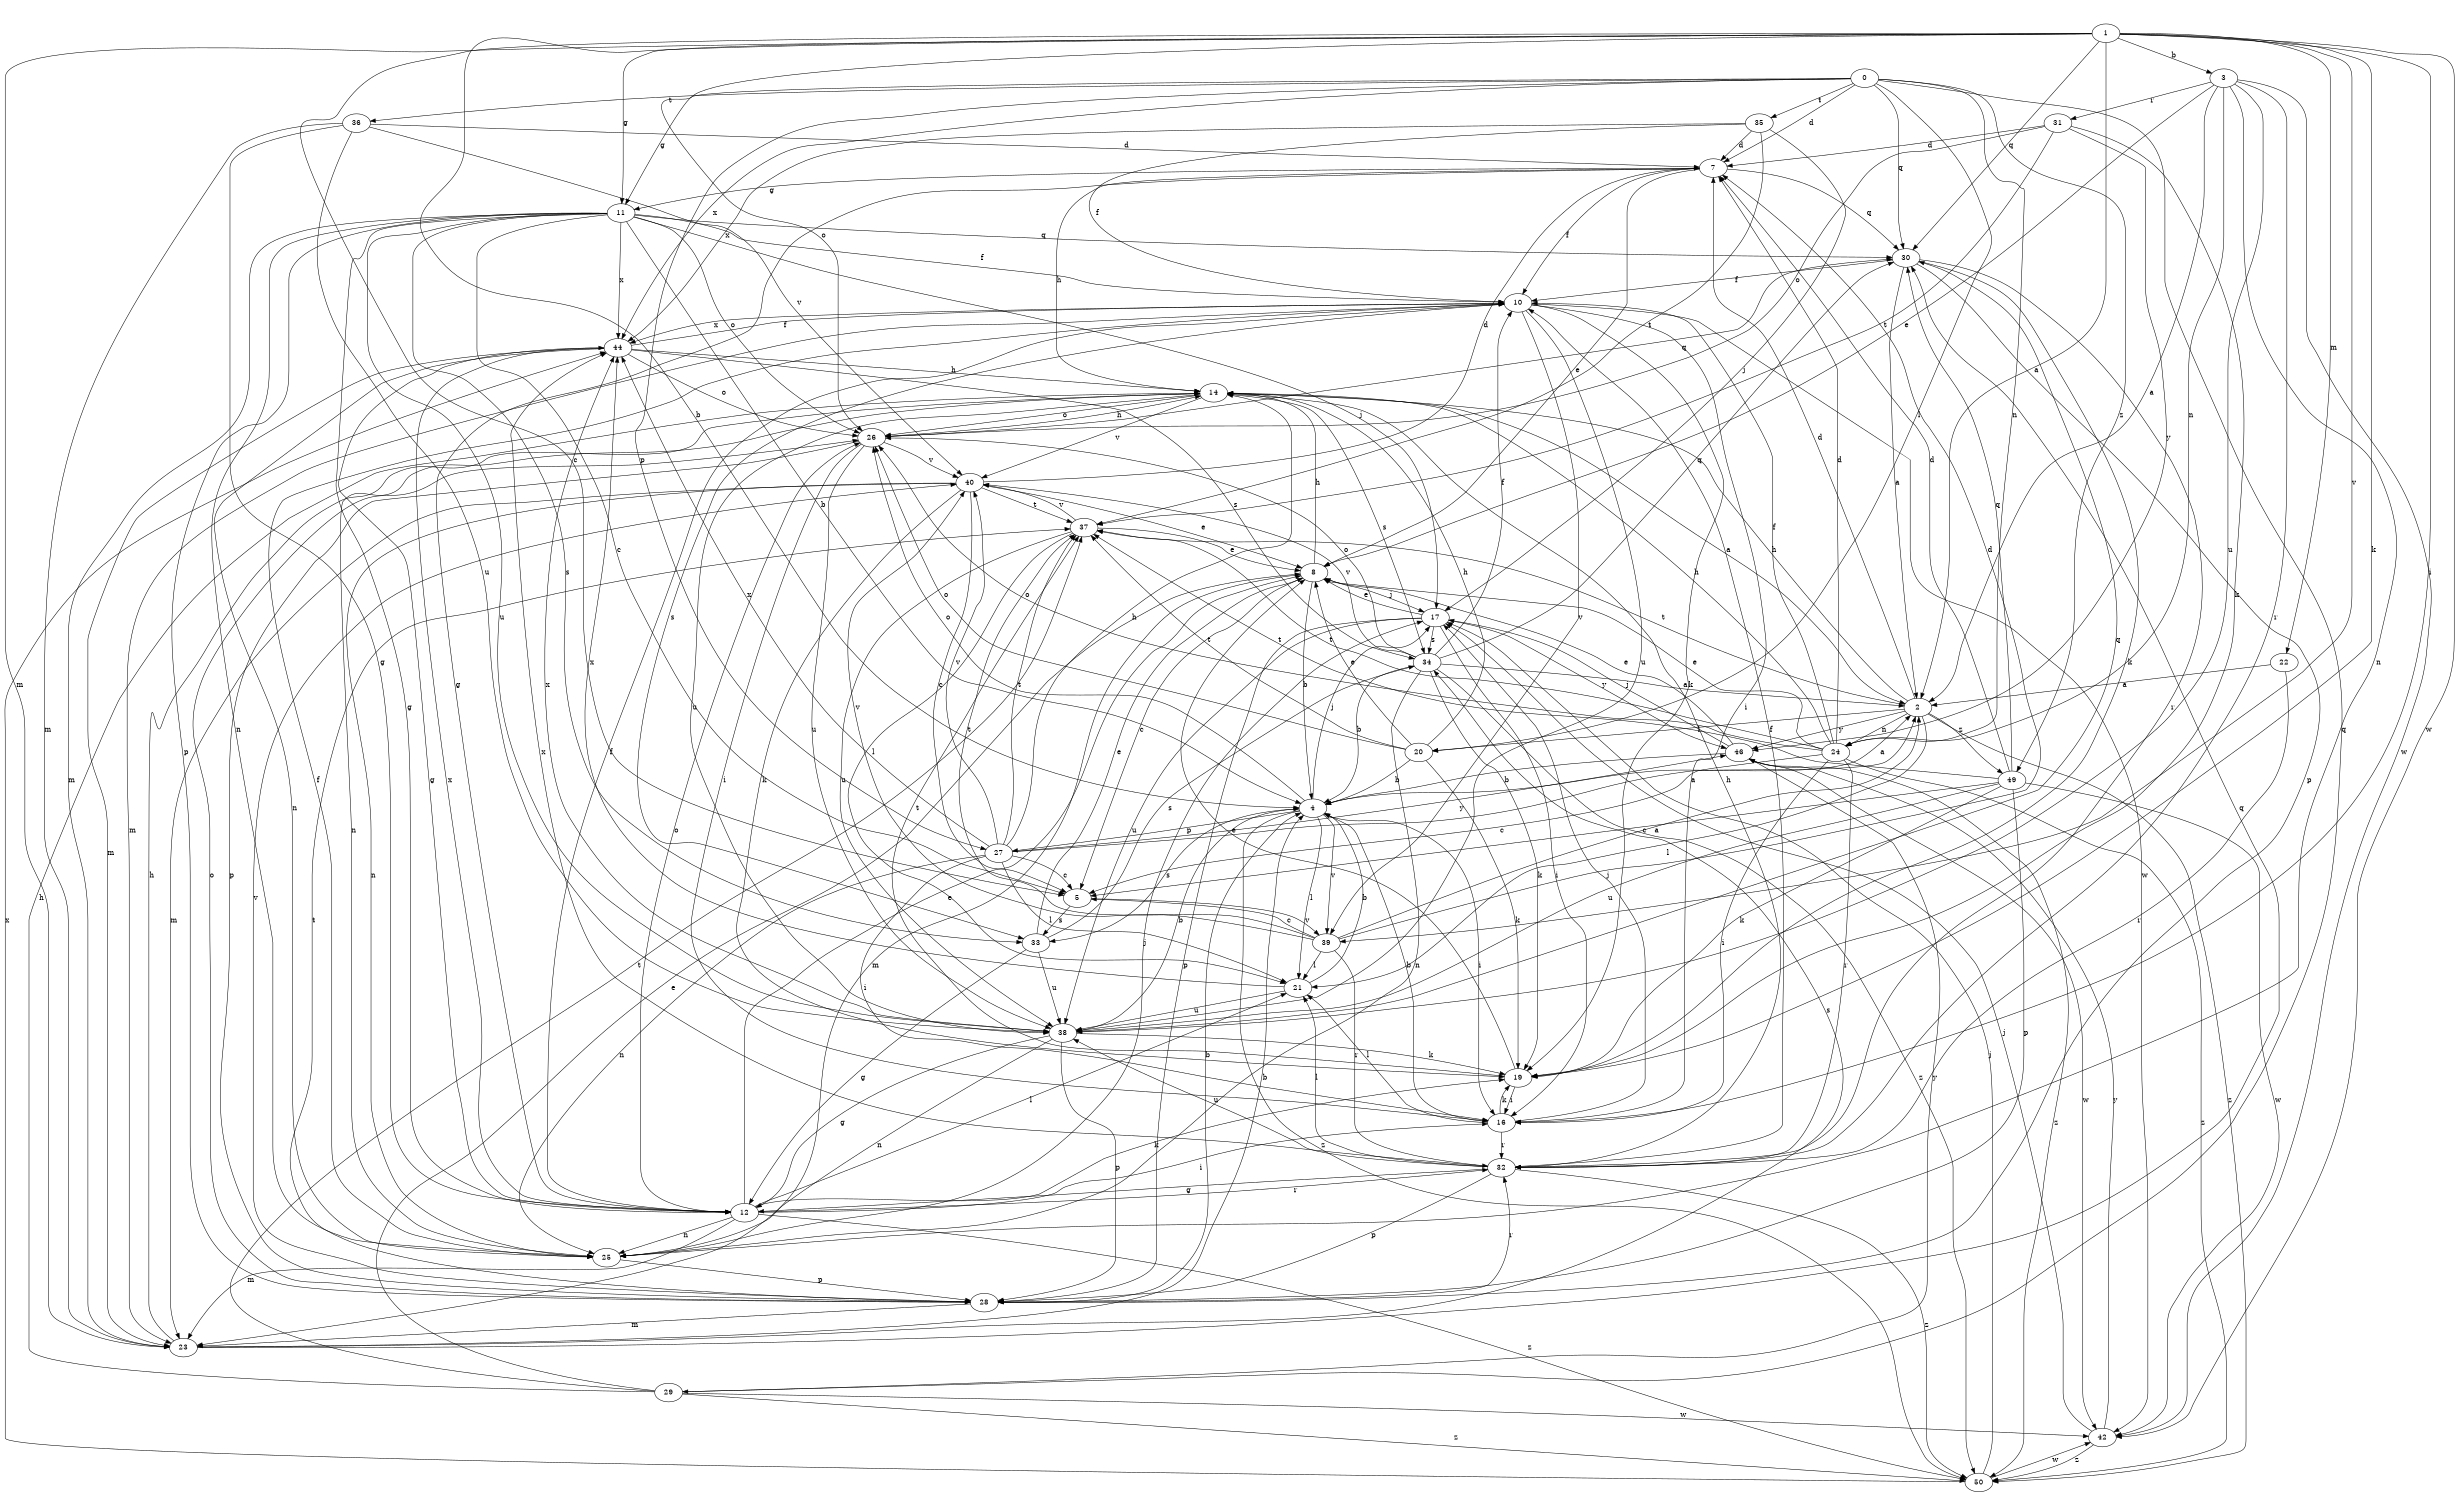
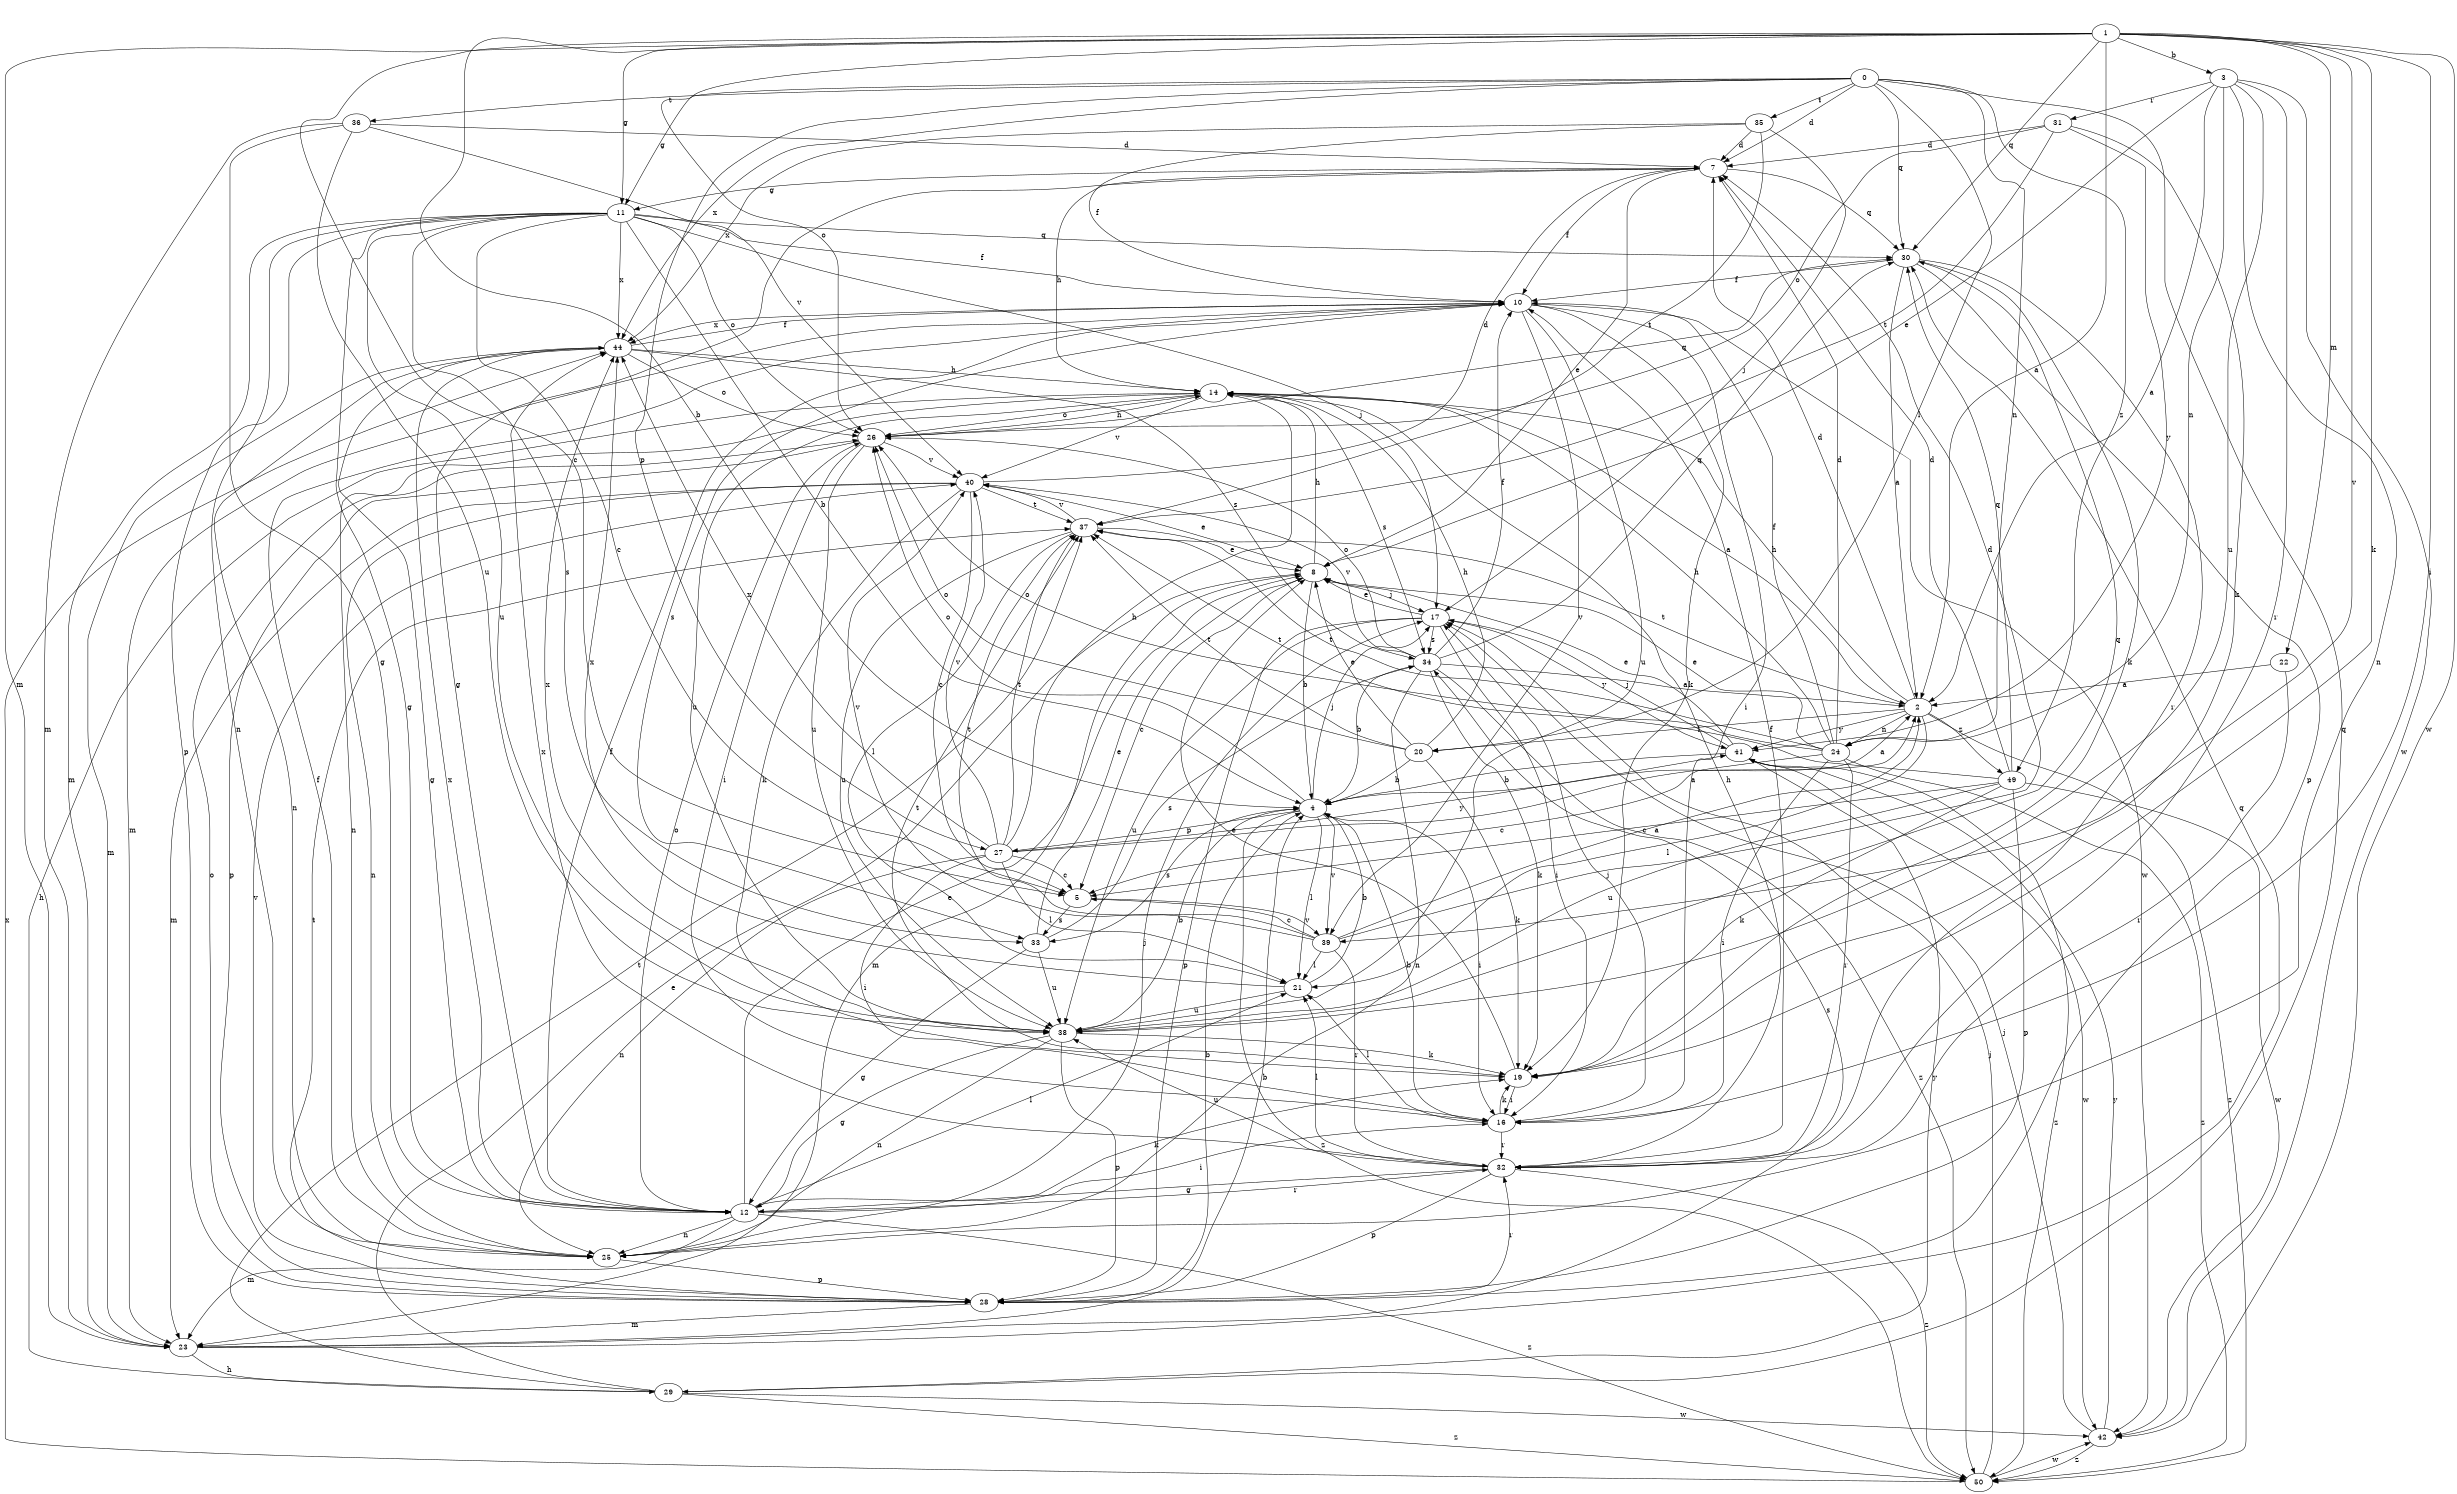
(309, 520) -> (418, 1387)
(1739, 752) -> (1739, 752)
